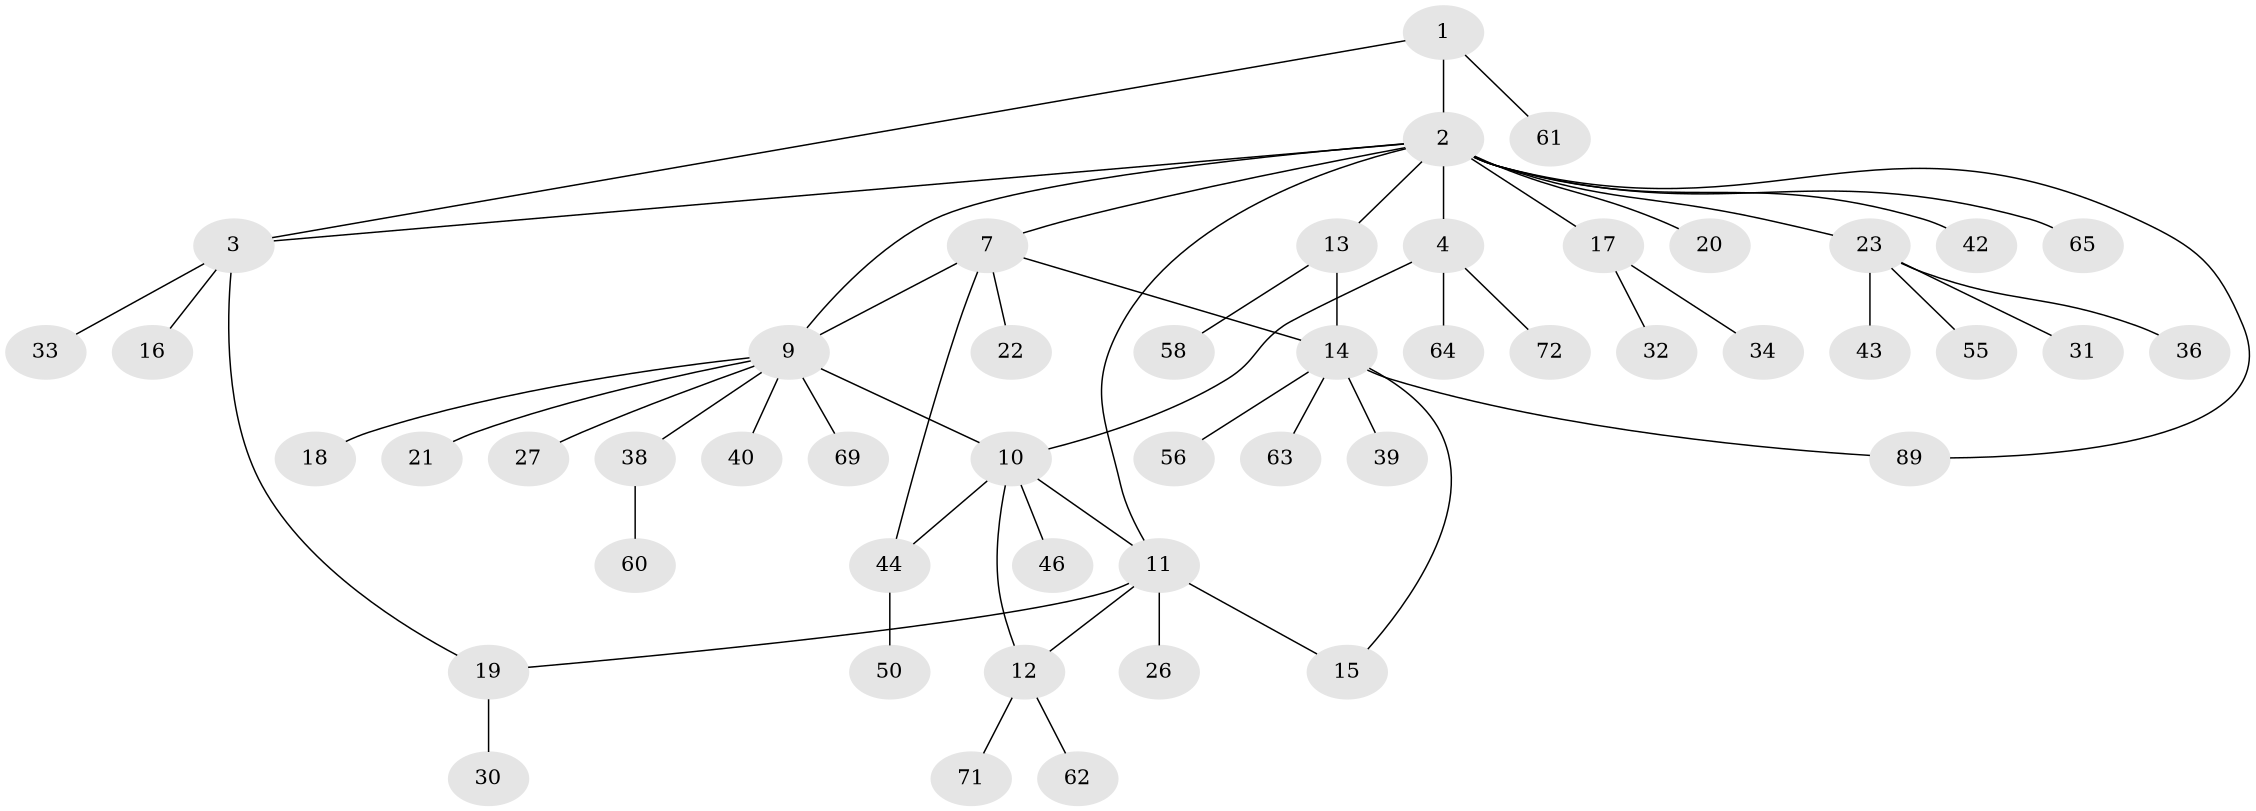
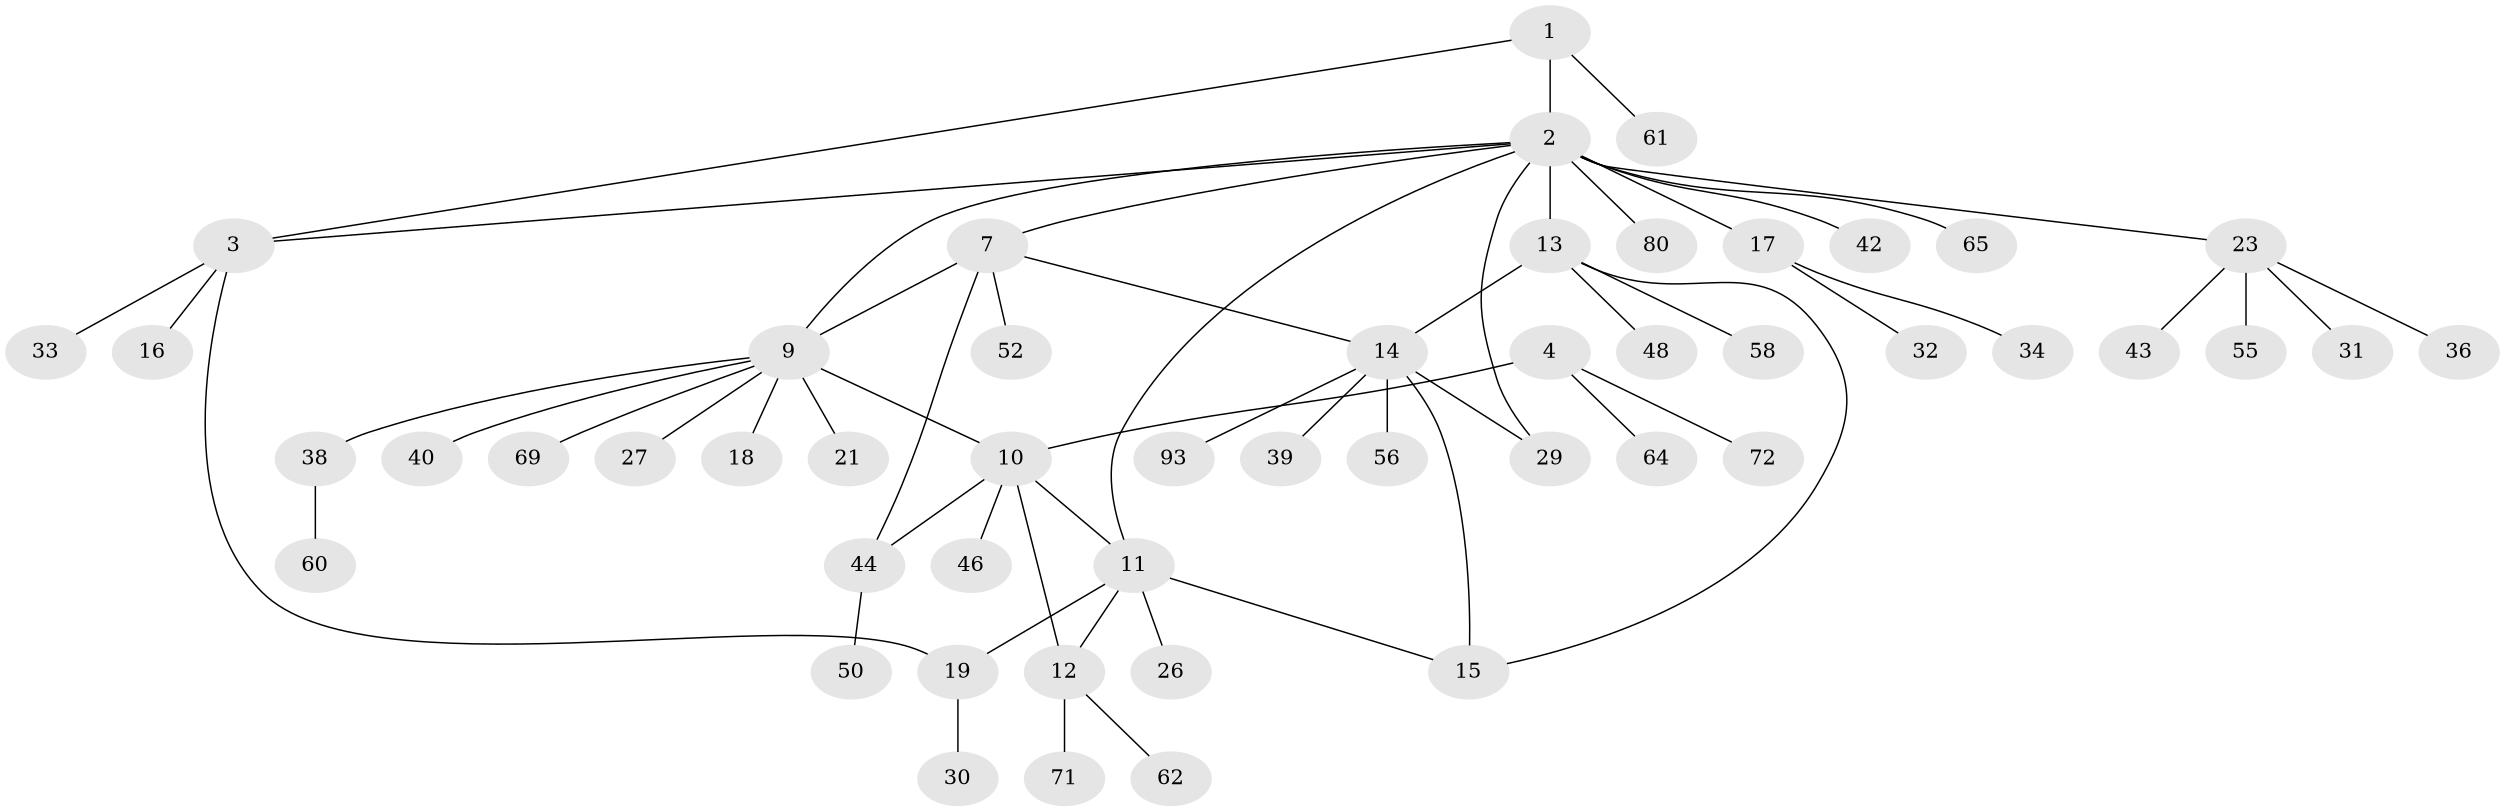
(1444, 193) -> none
(1710, 246) -> (1657, 246)
(1011, 352) -> (1011, 352)
none -> (1657, 352)
(1281, 459) -> (1174, 459)
none -> (1831, 459)
(1910, 459) -> (1550, 459)
